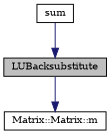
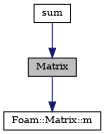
(55, 67) -> (52, 67)
(55, 121) -> (52, 121)
